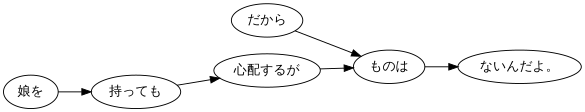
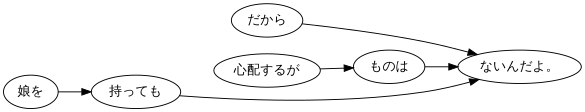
(324, 42) -> (386, 35)
(194, 82) -> (325, 100)
